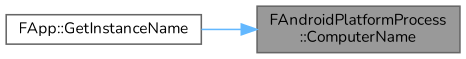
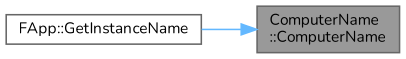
(359, 29) -> (328, 29)
